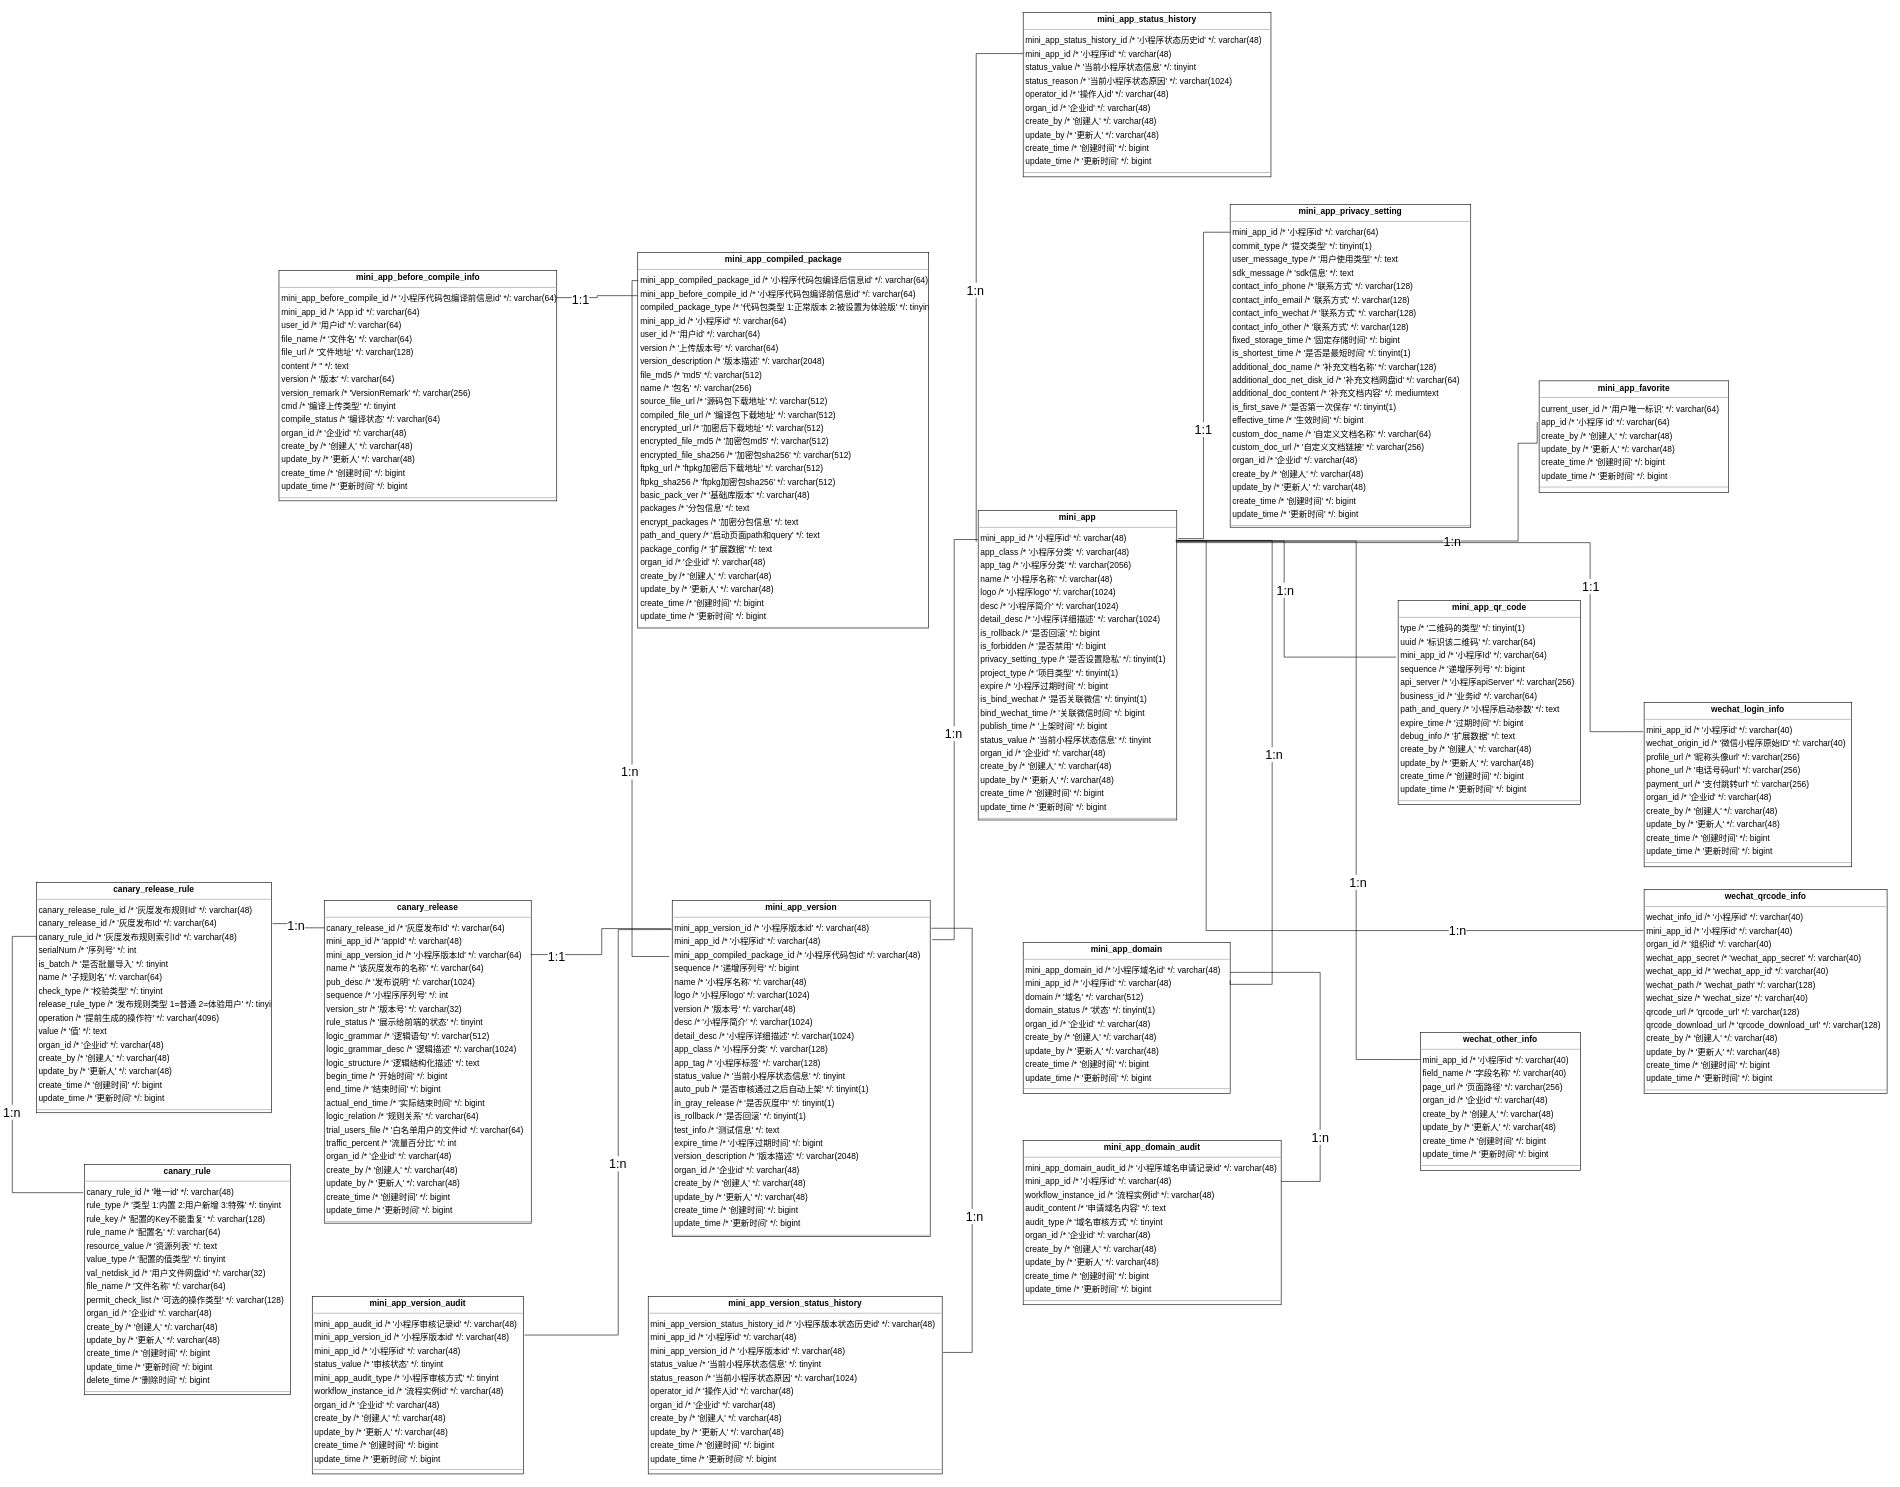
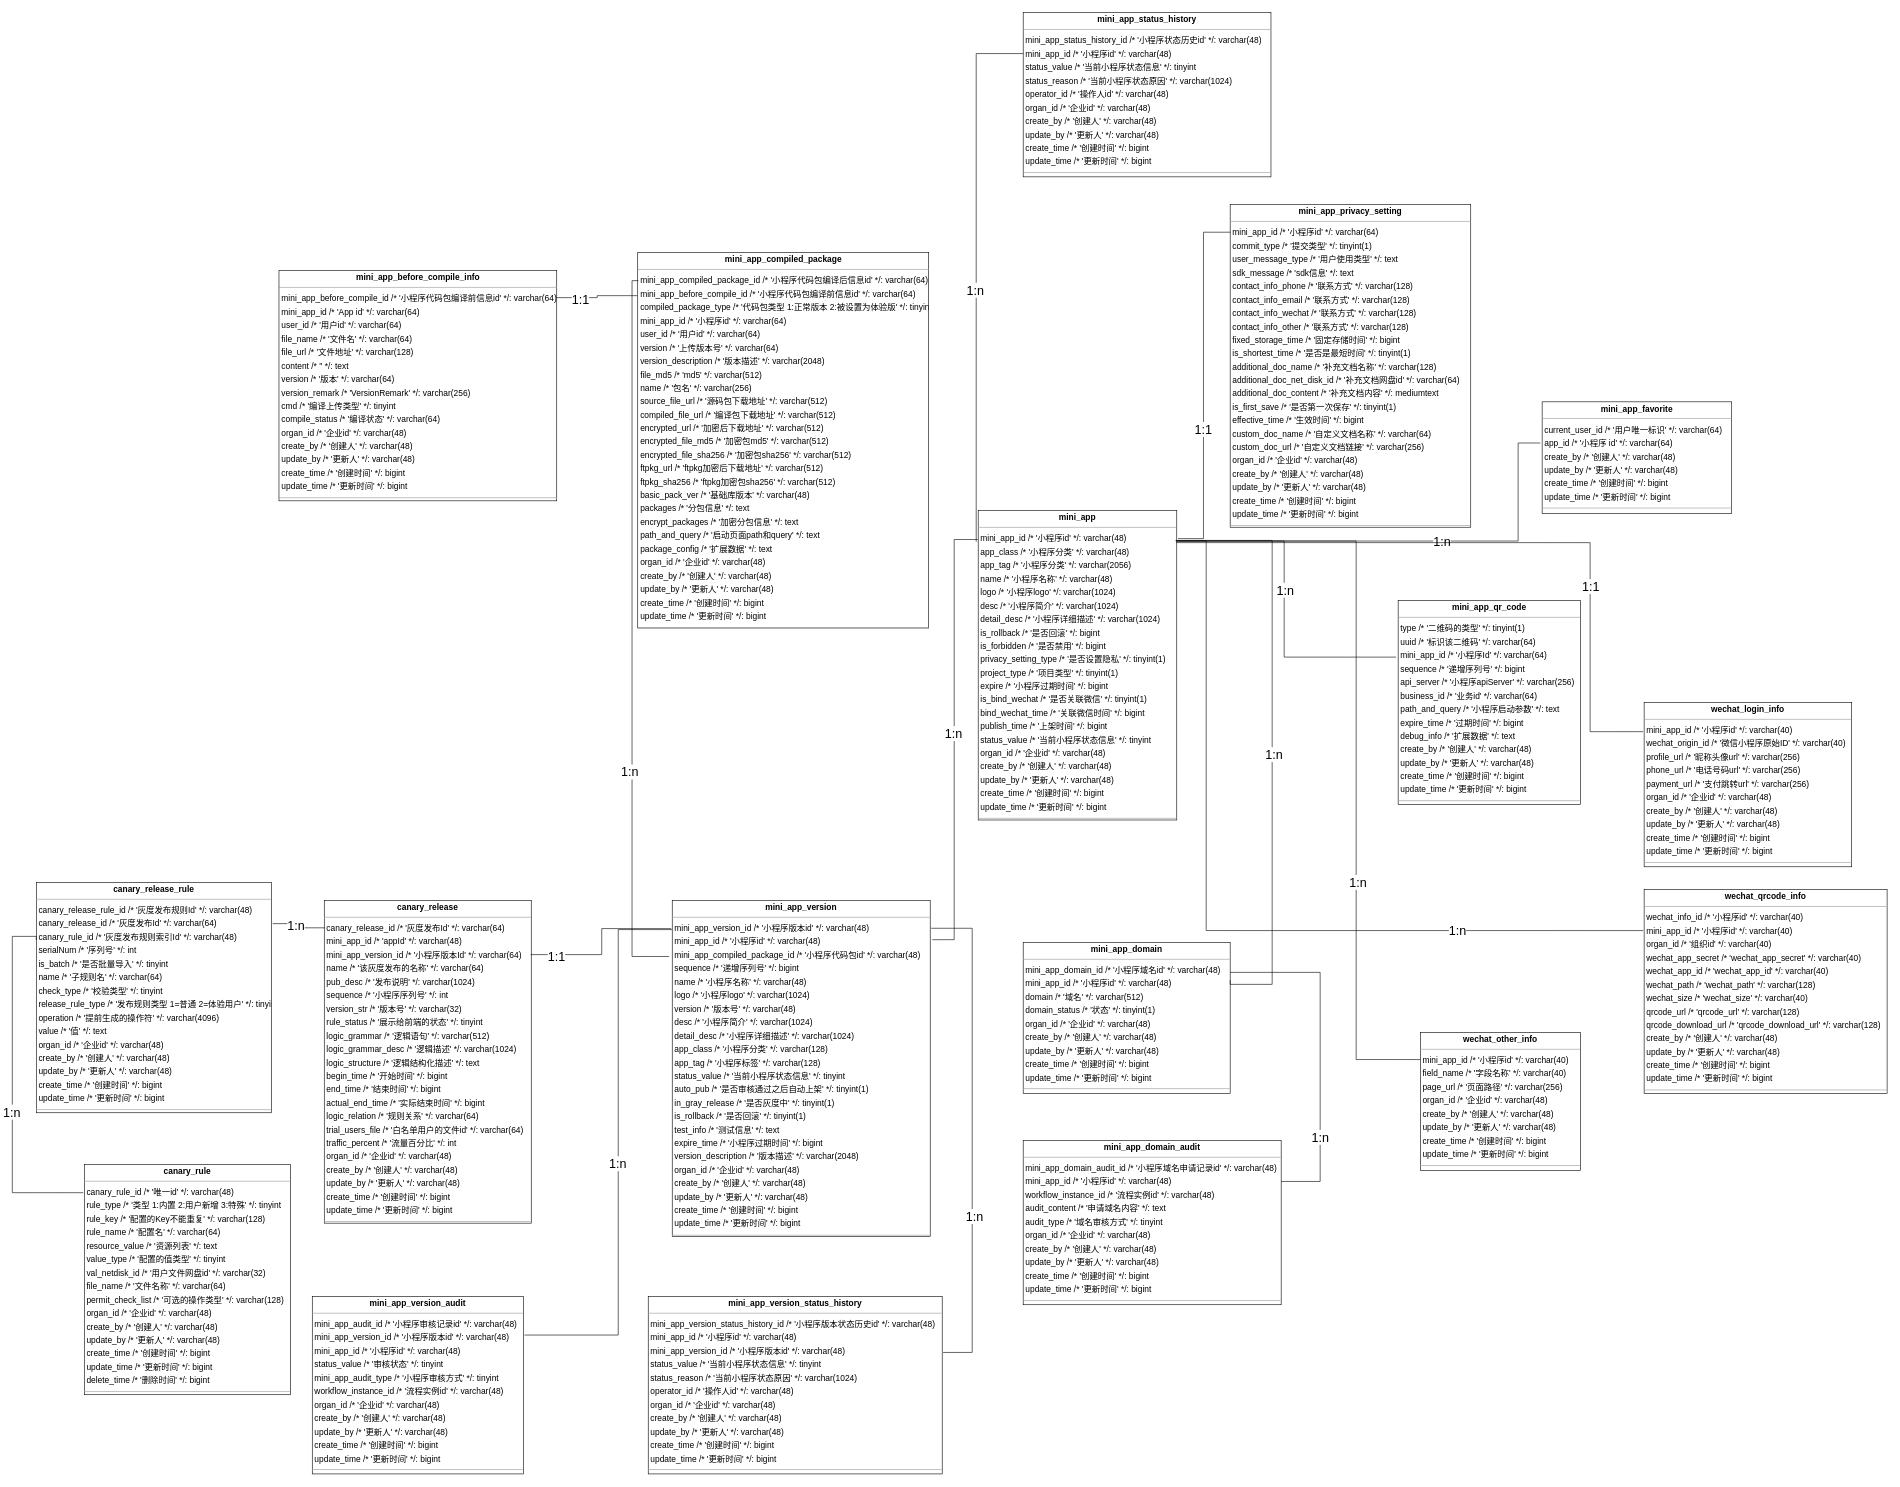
(1634, 437) -> (1637, 458)
